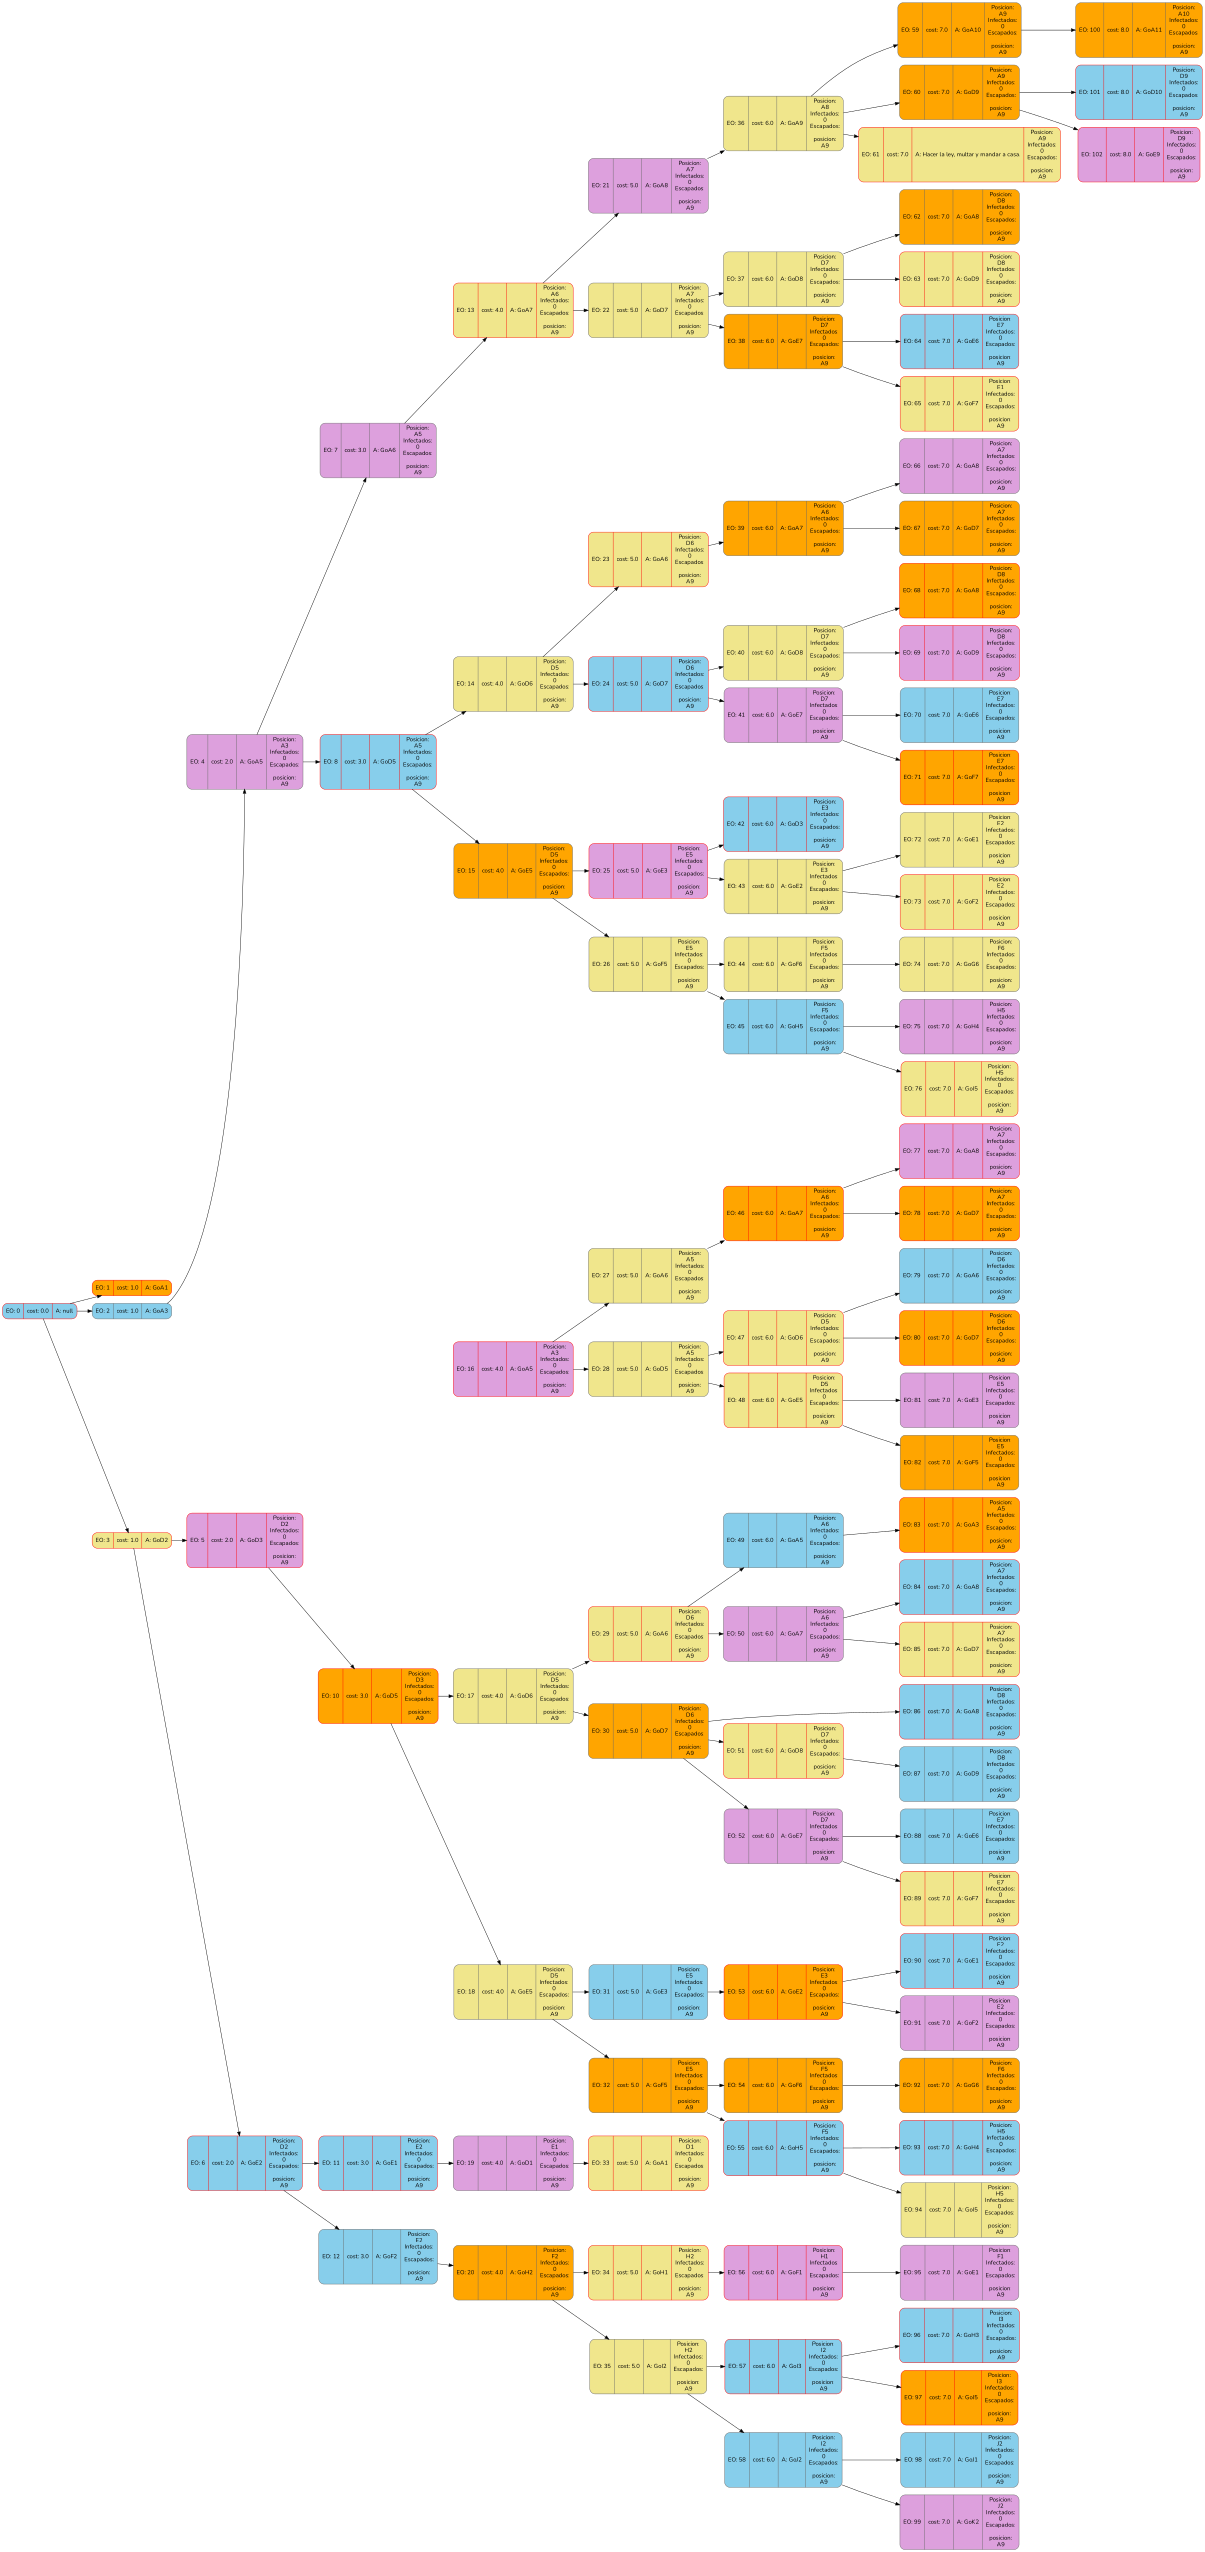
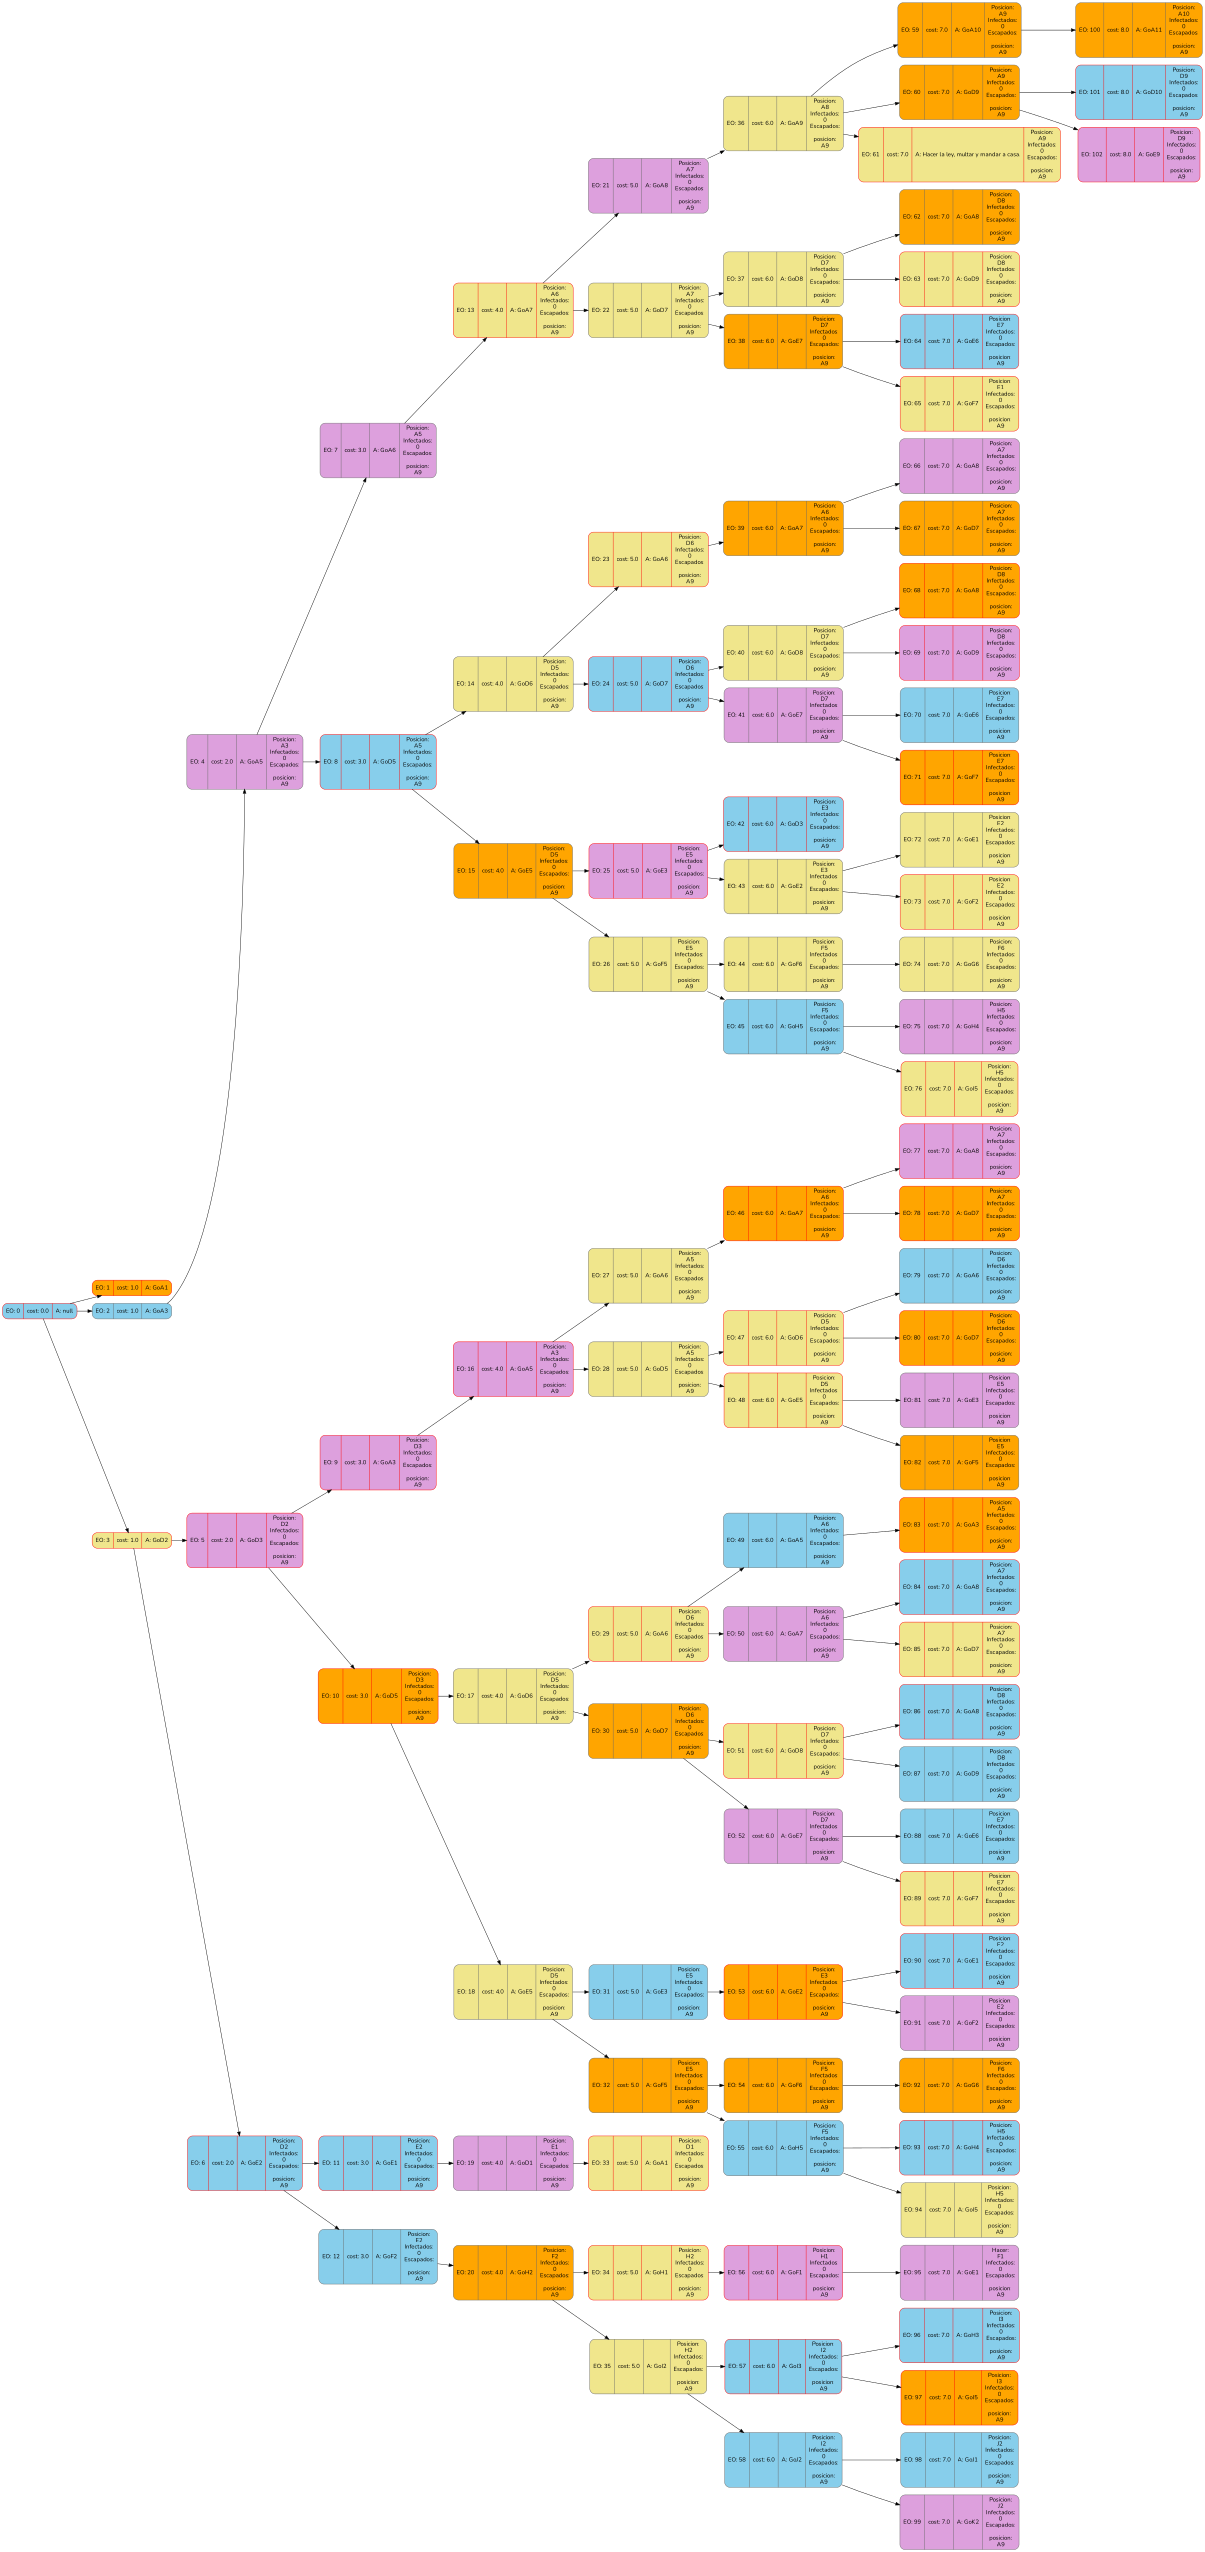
none -> (378, 1463)
(802, 1715) -> (869, 1732)
(783, 2148) -> (783, 2148)
(1001, 2250) -> (1001, 2250)
